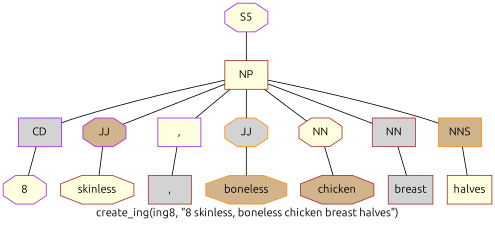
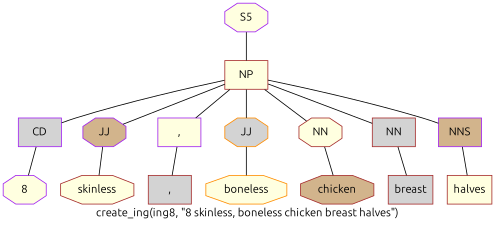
(460, 132) -> (460, 132)
(246, 190) -> (246, 190)
